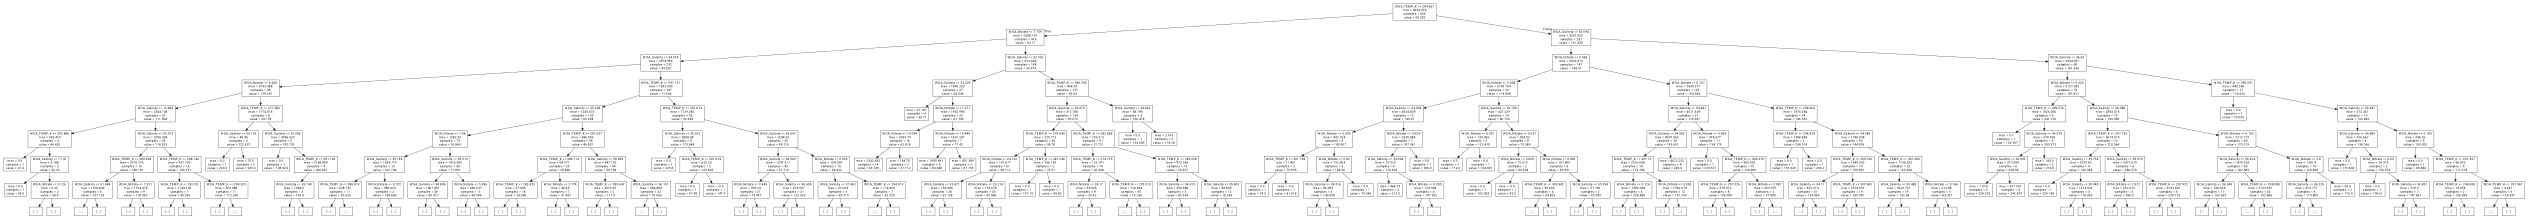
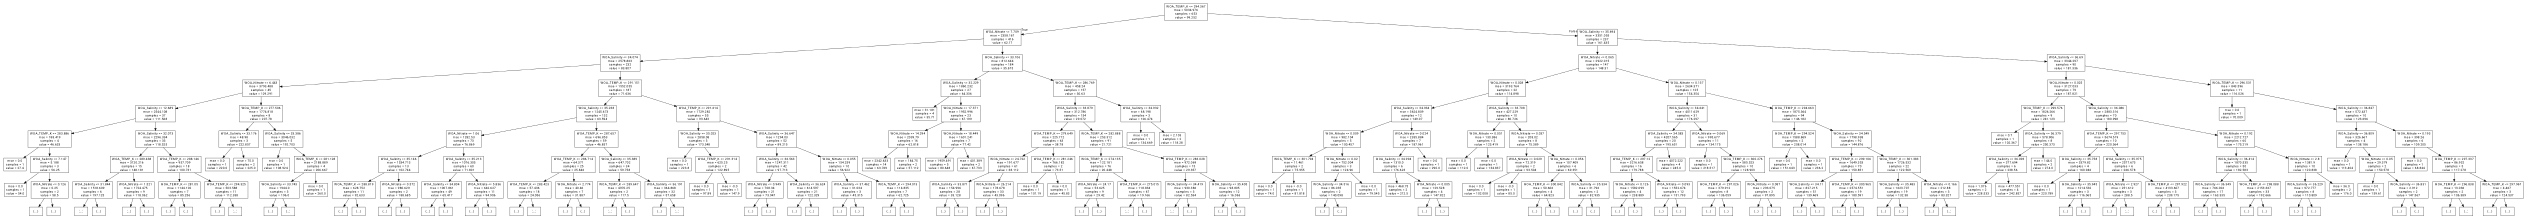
none -> (316, 190)
